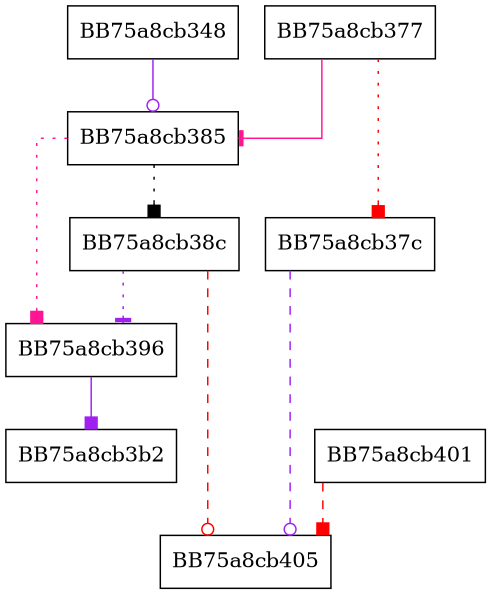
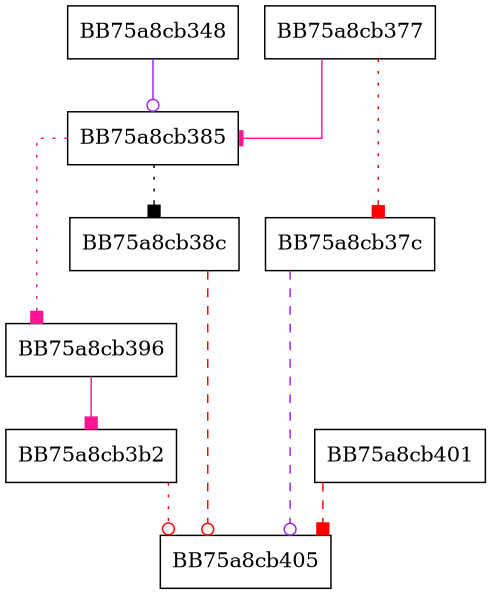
(123, 293) -> none
(91, 395) -> (91, 395)
none -> (168, 503)
